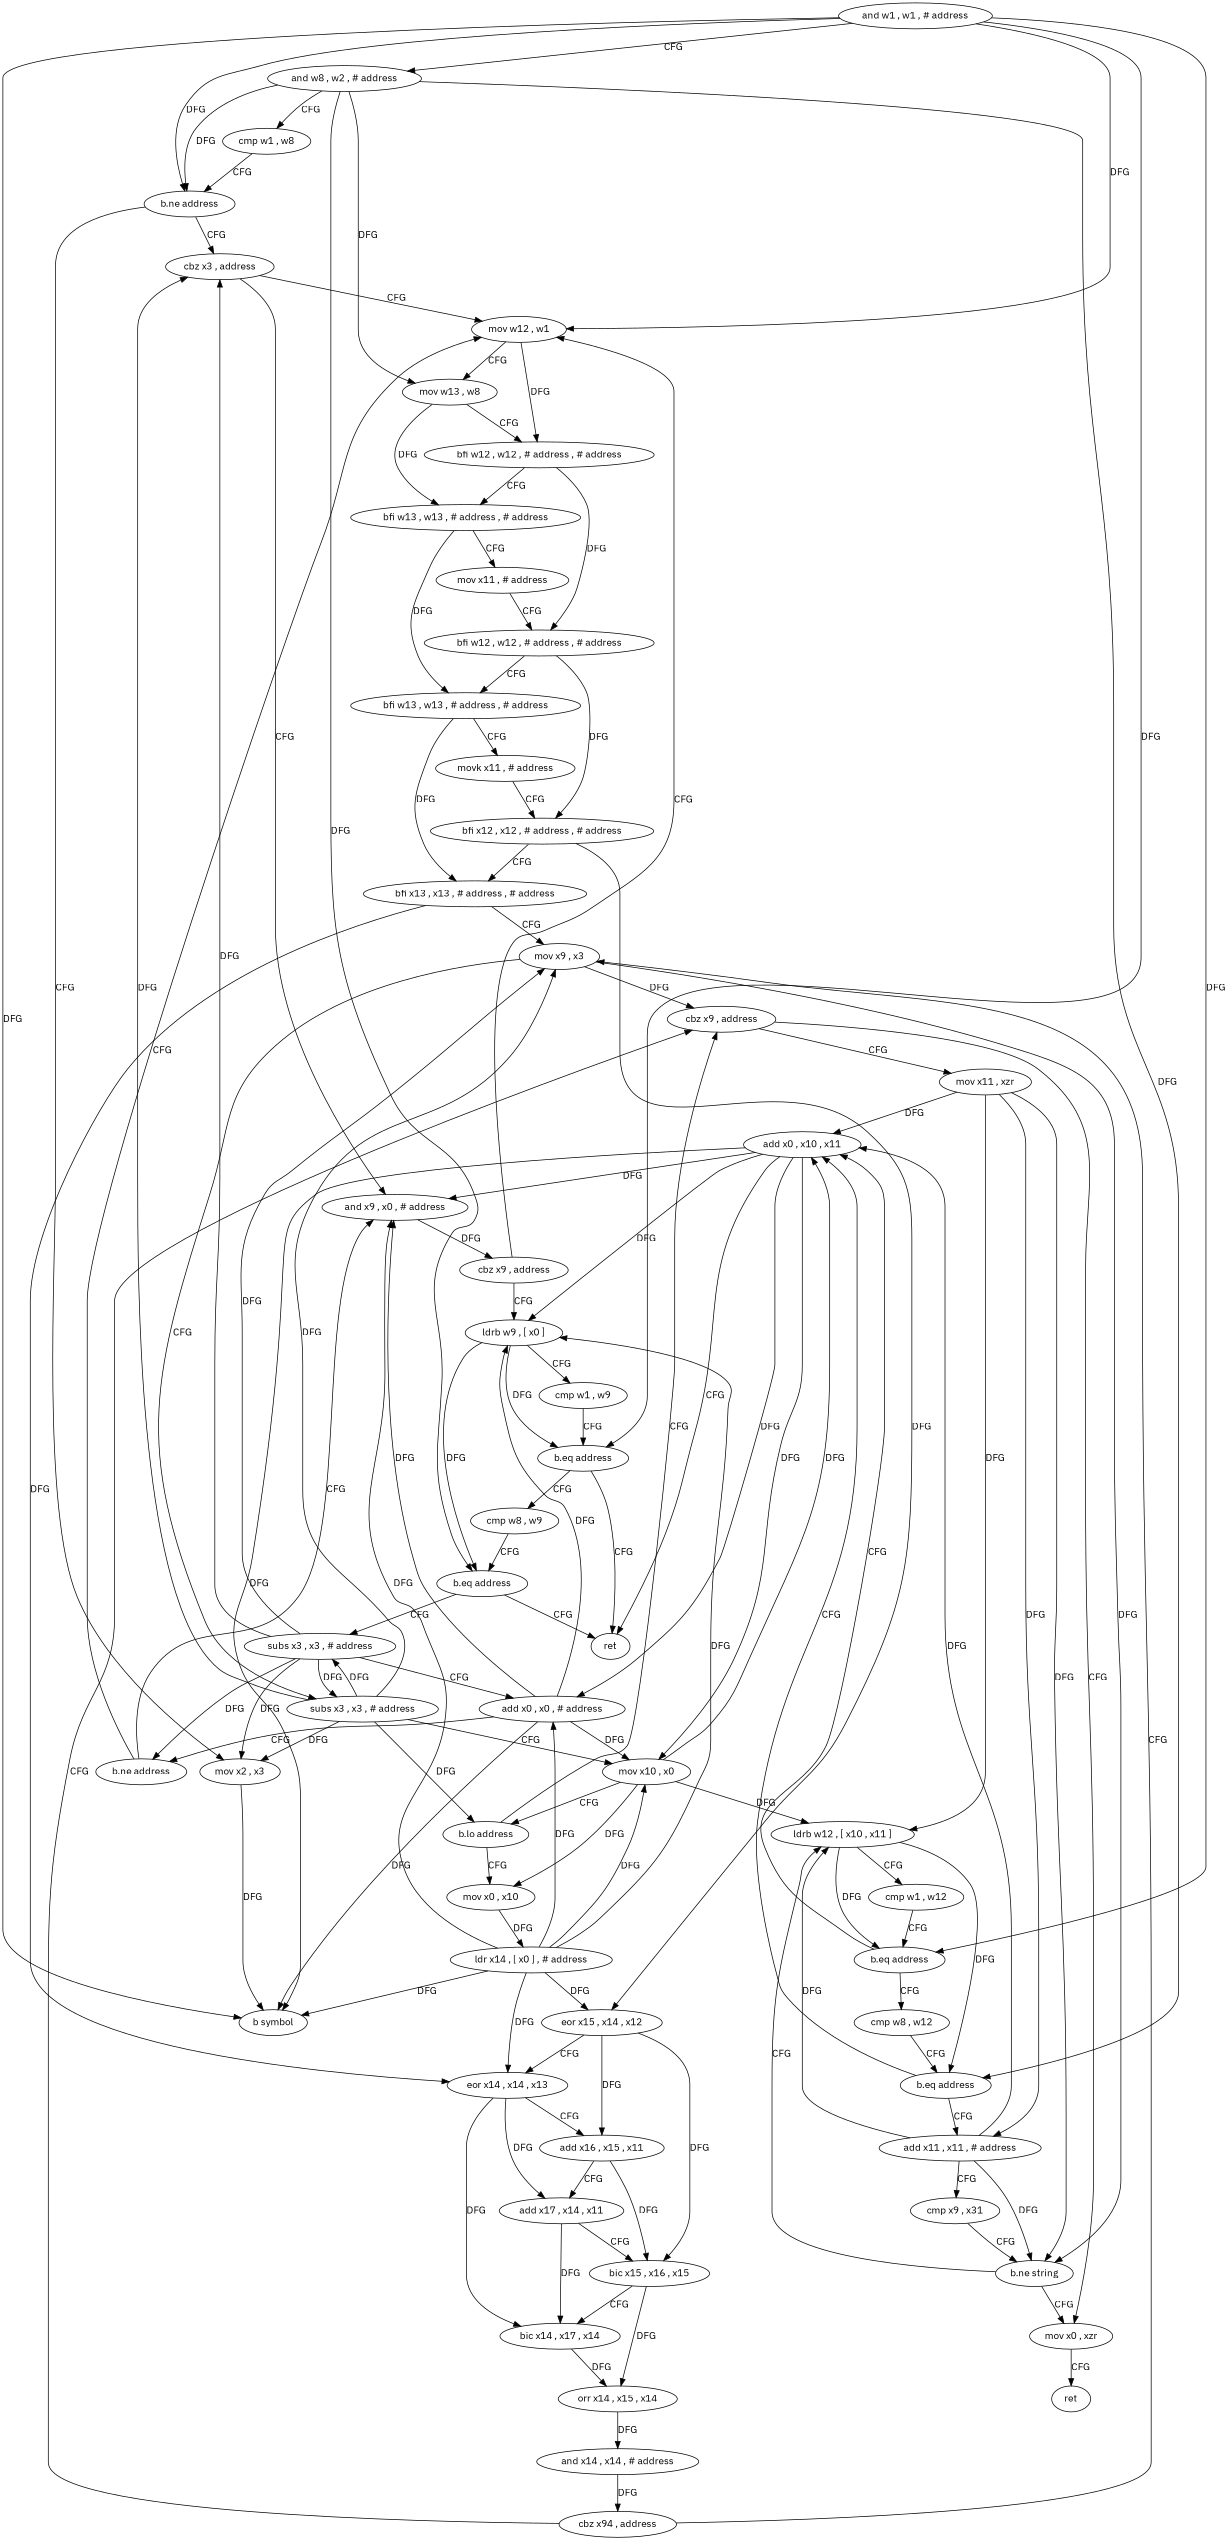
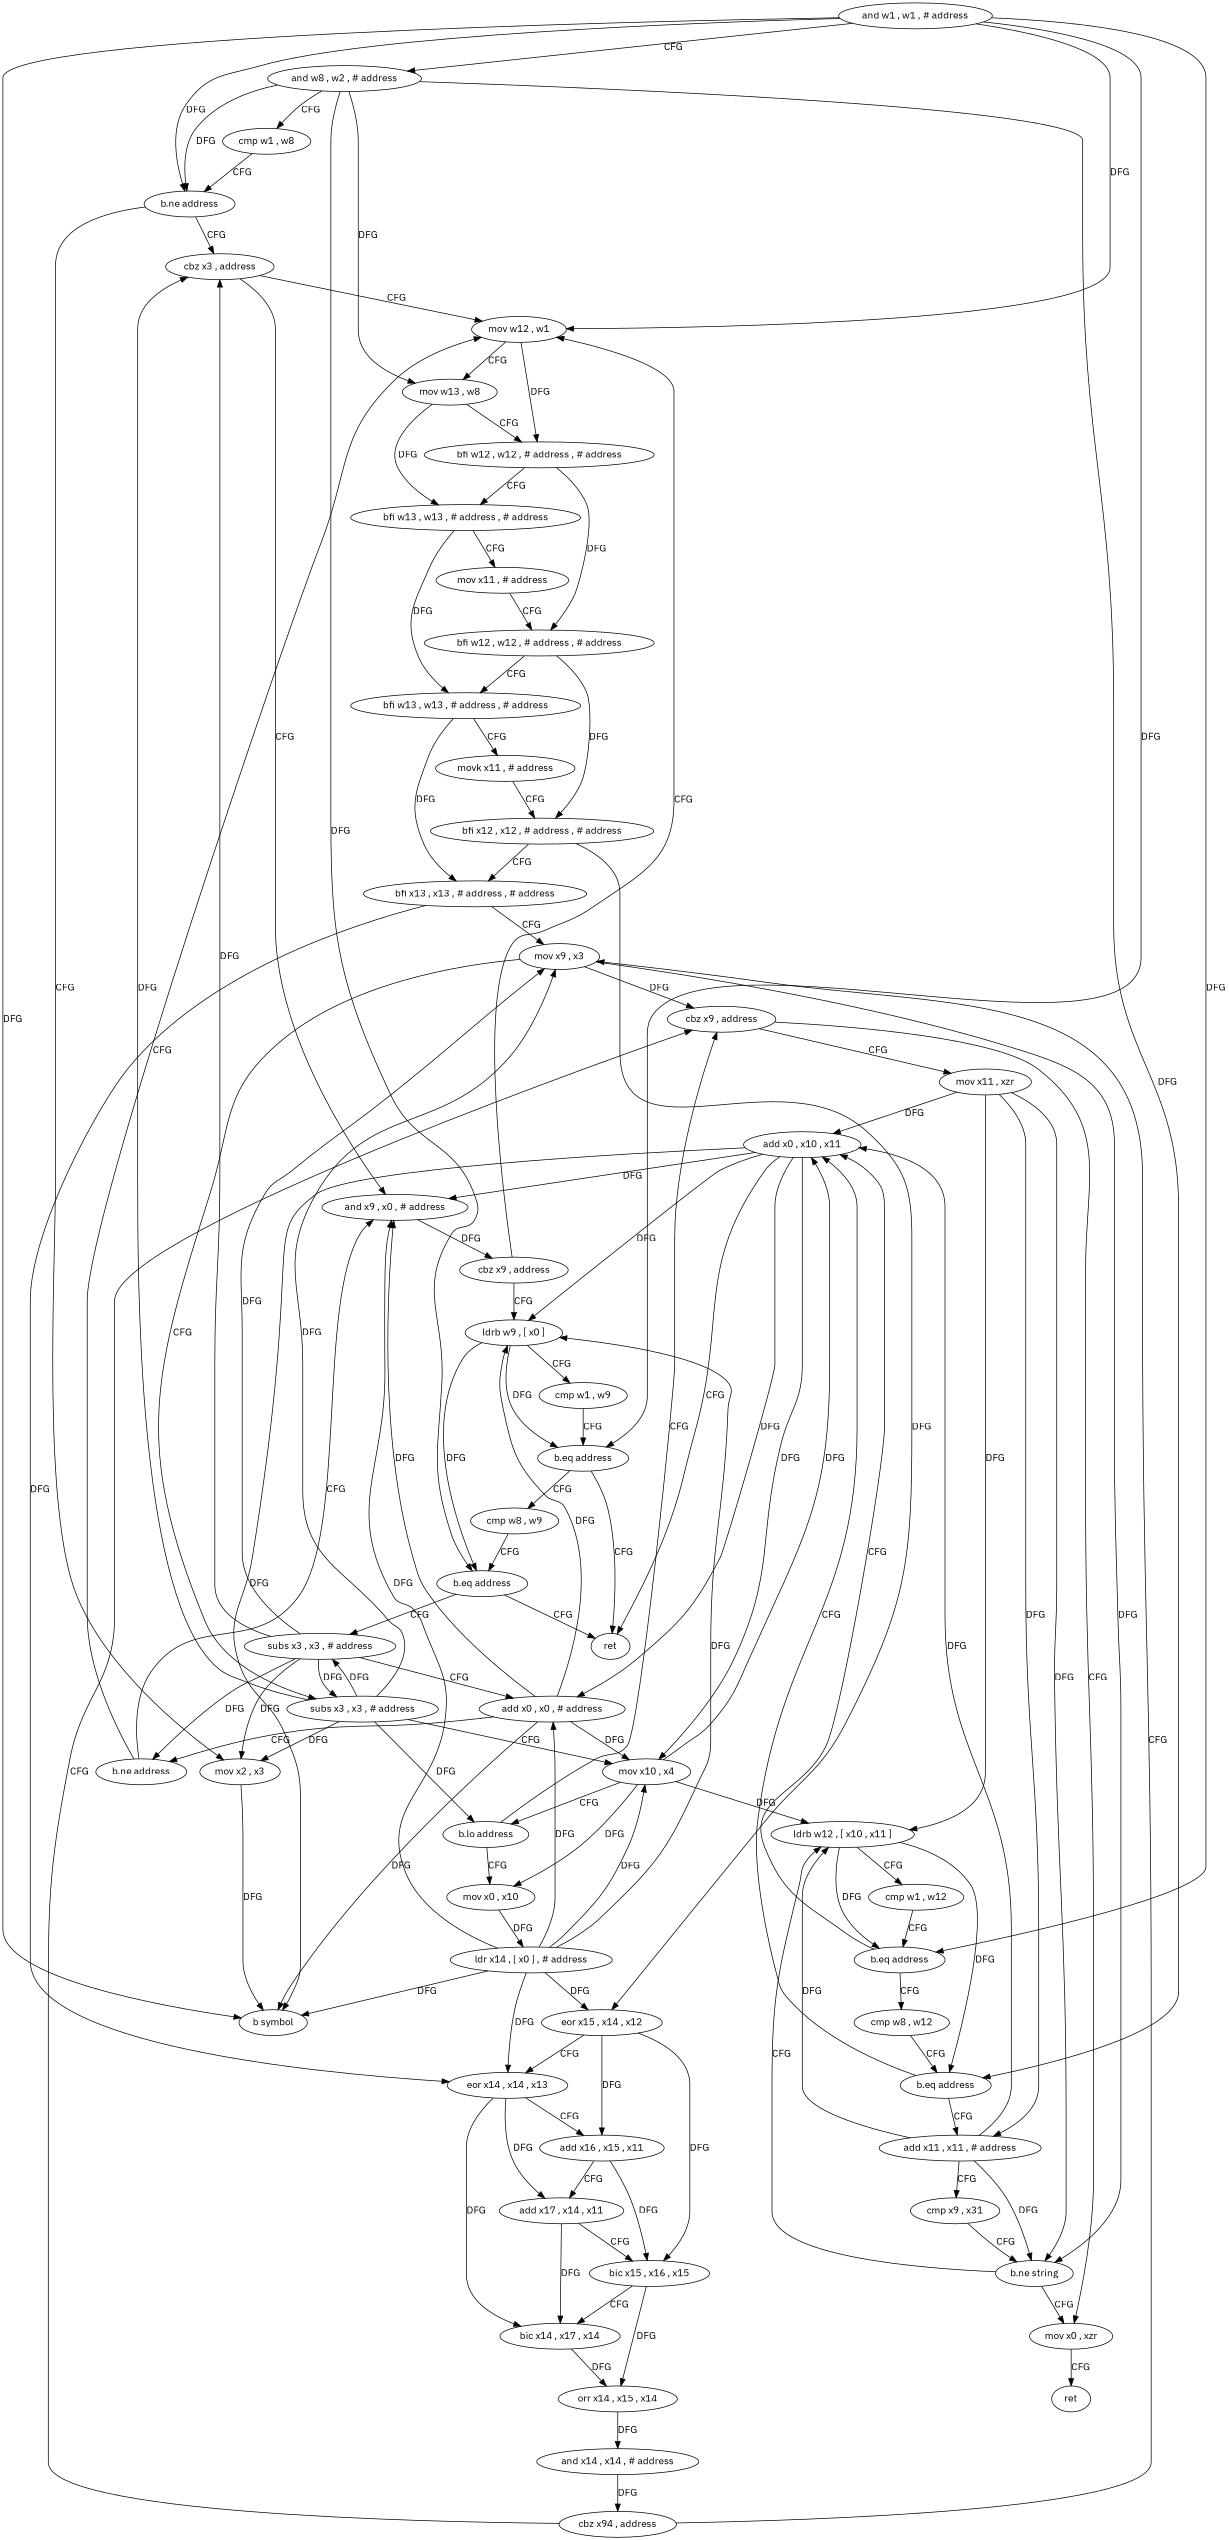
(647, 1772) -> (647, 1772)
